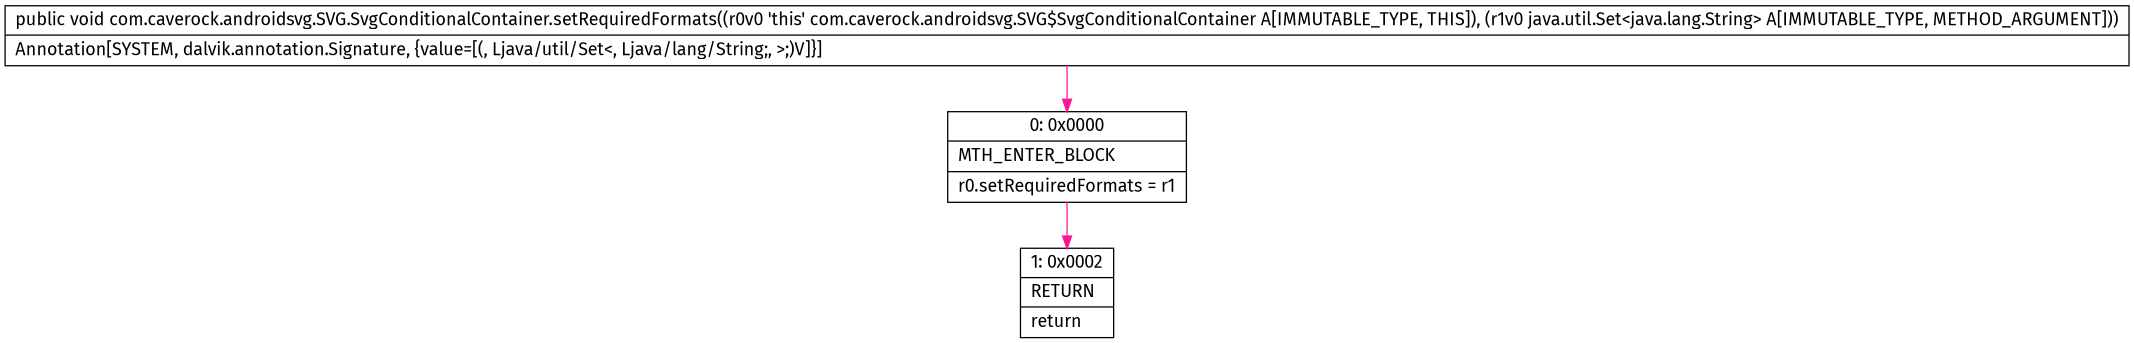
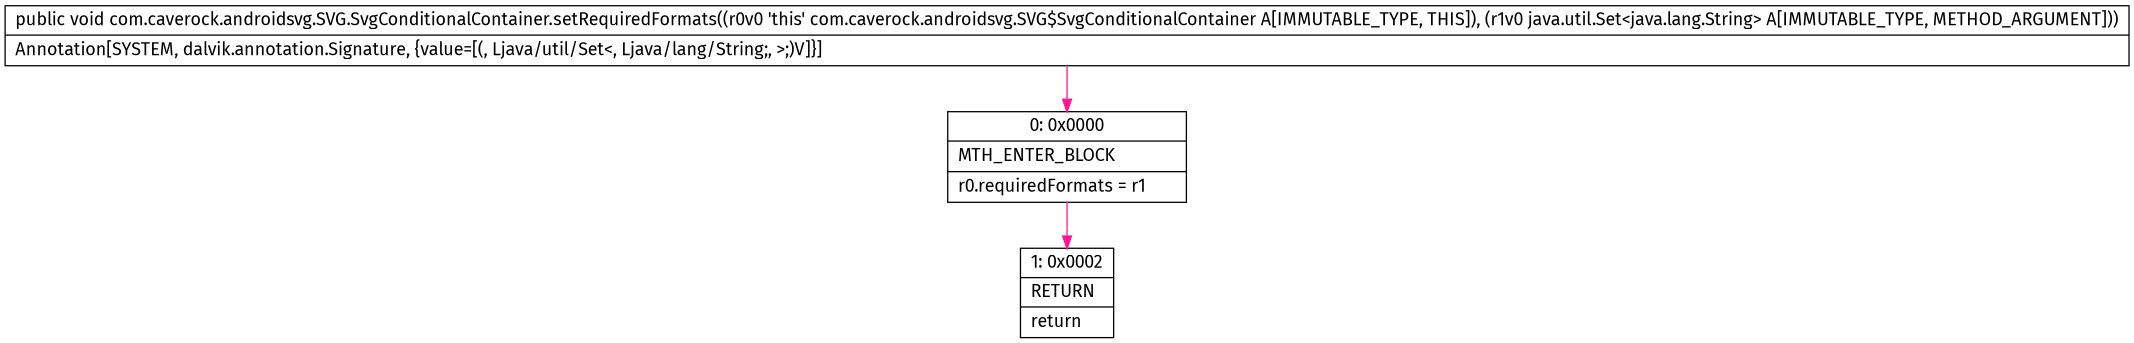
(1067, 186) -> (1052, 186)
